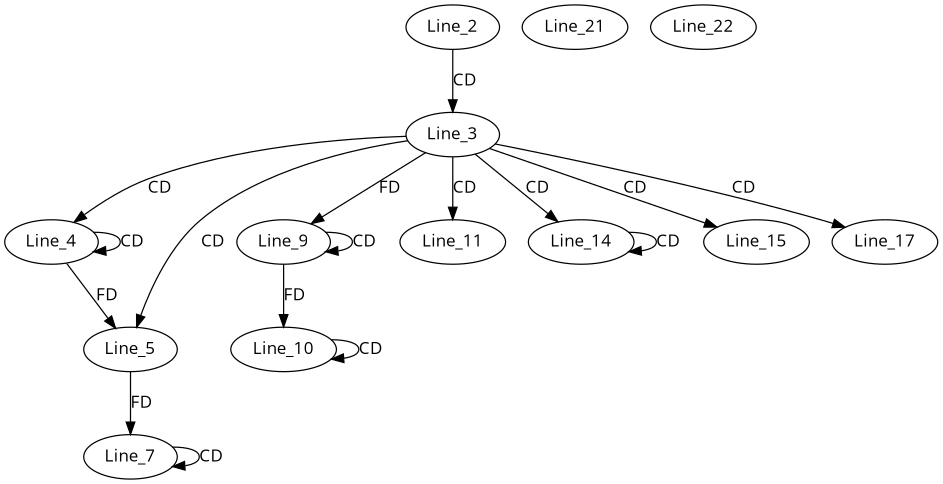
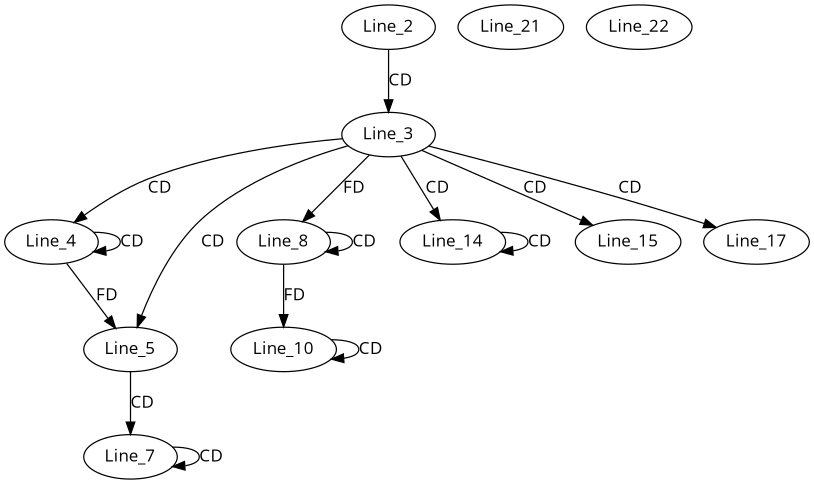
(284, 242) -> (284, 242)
(453, 242) -> none
(142, 403) -> (143, 403)
